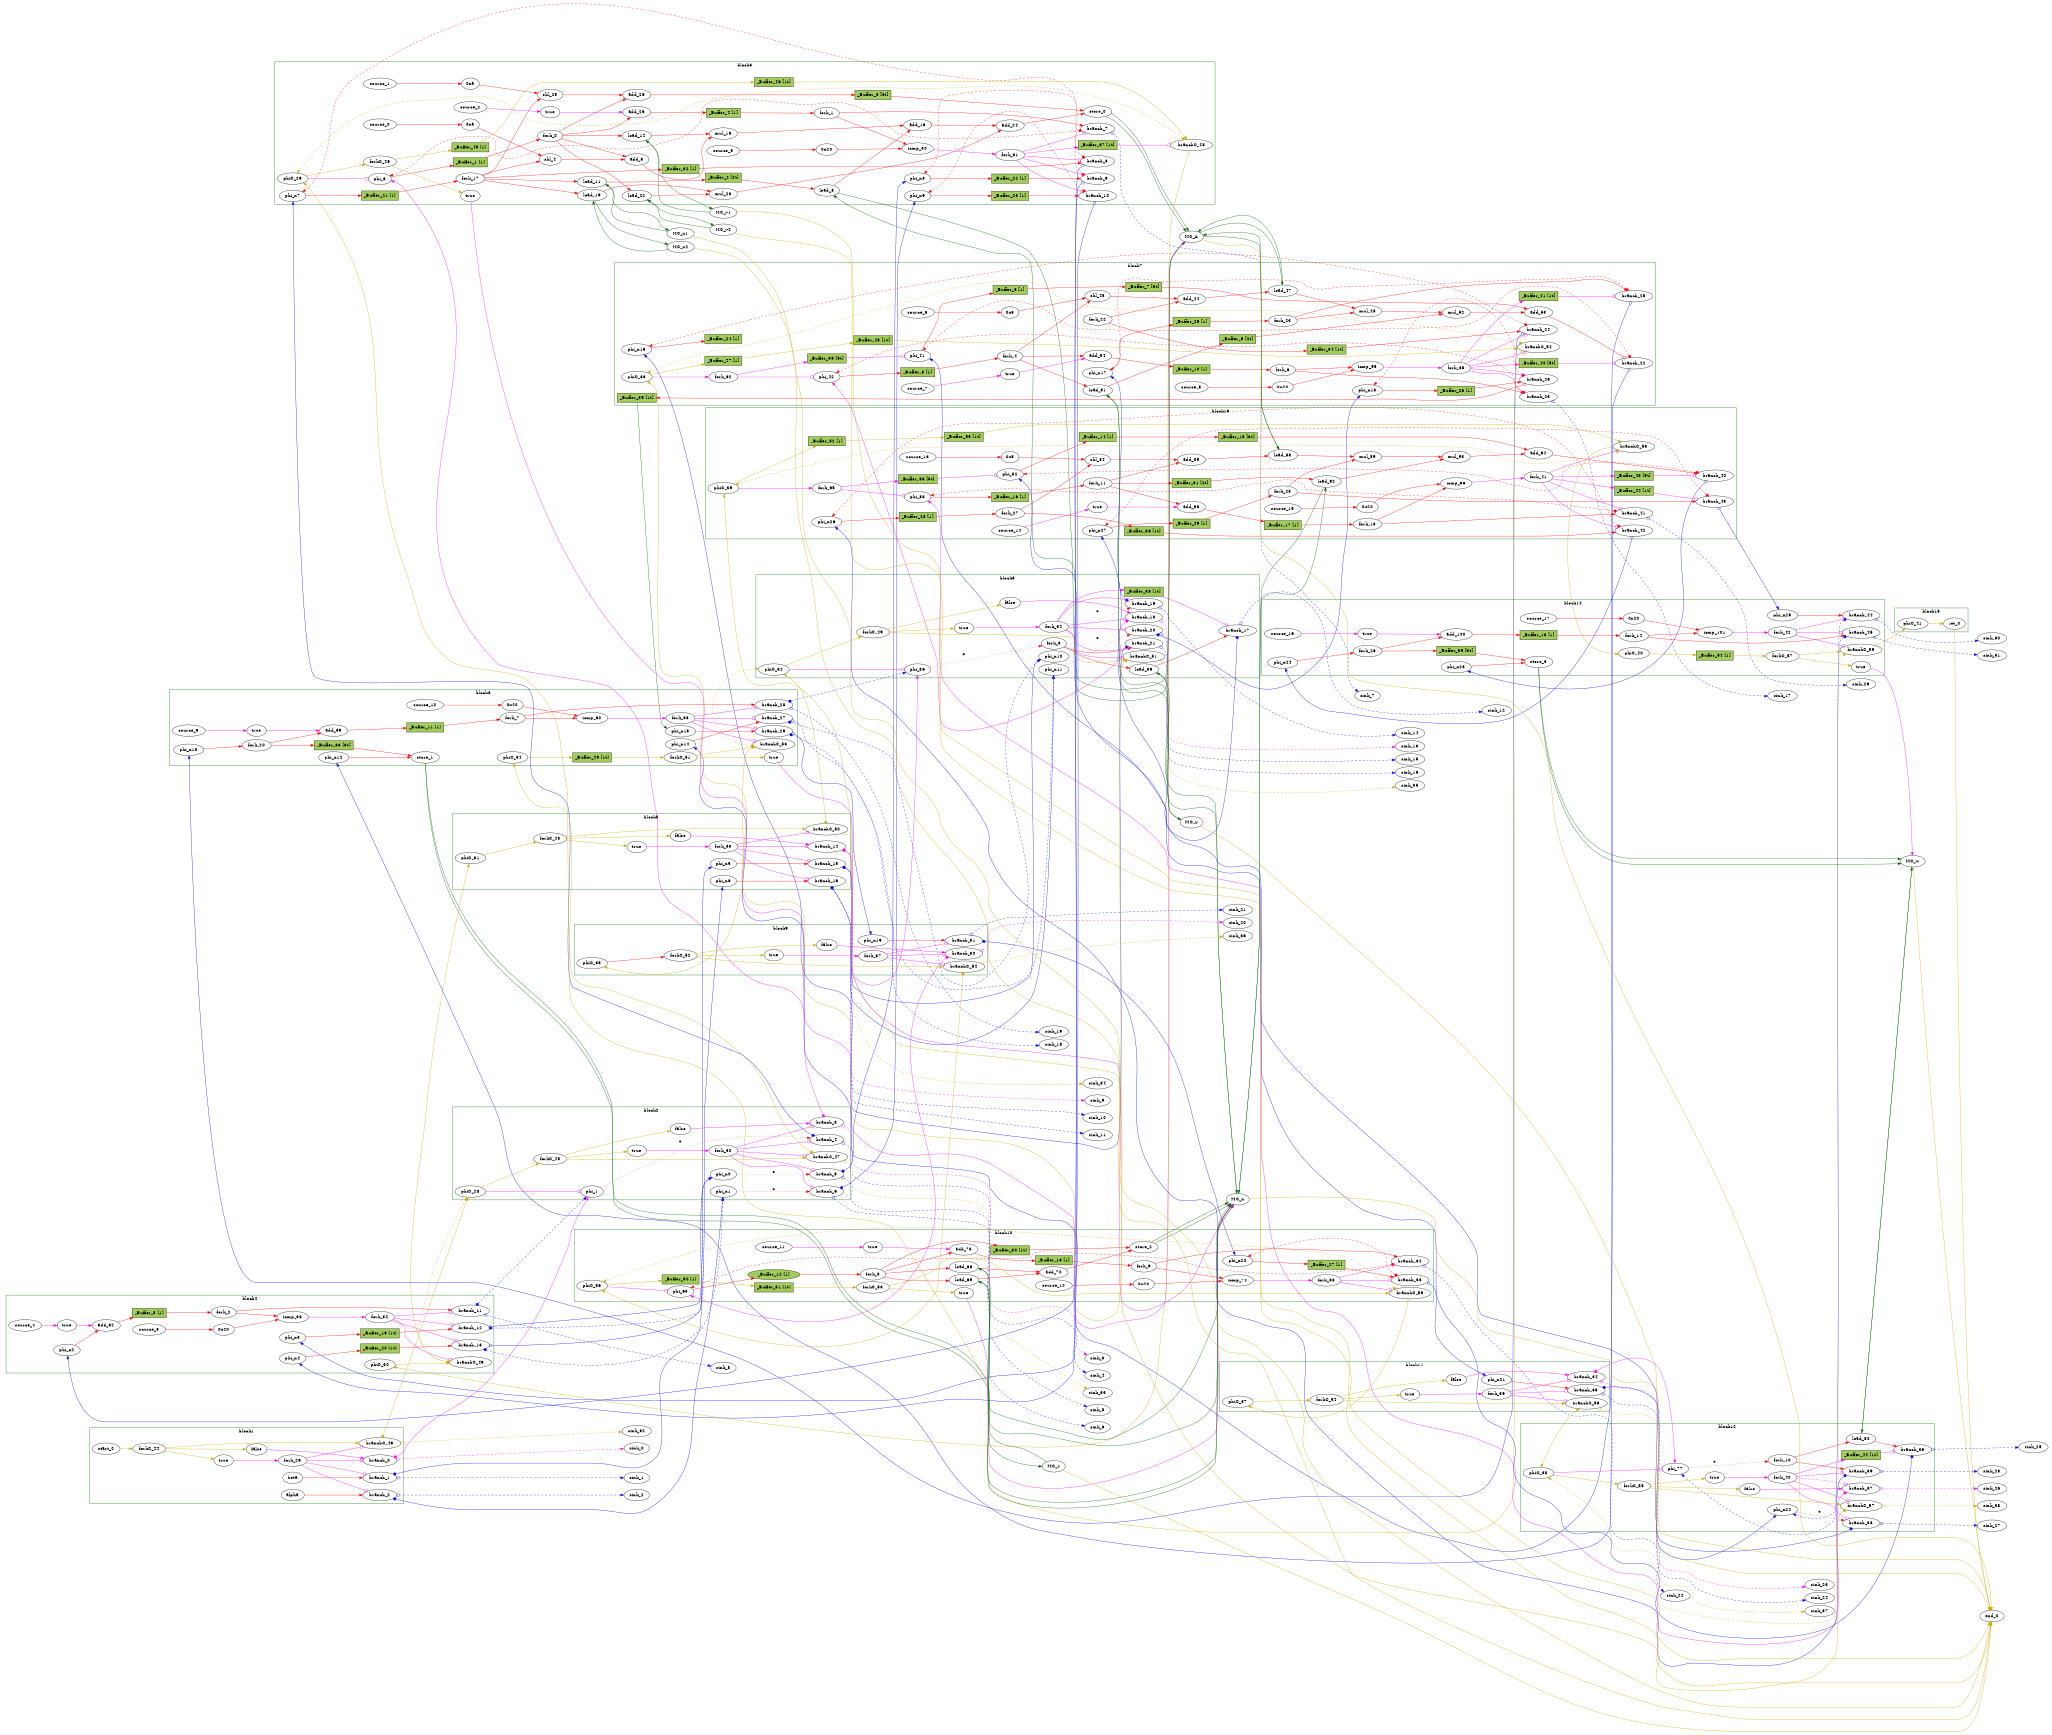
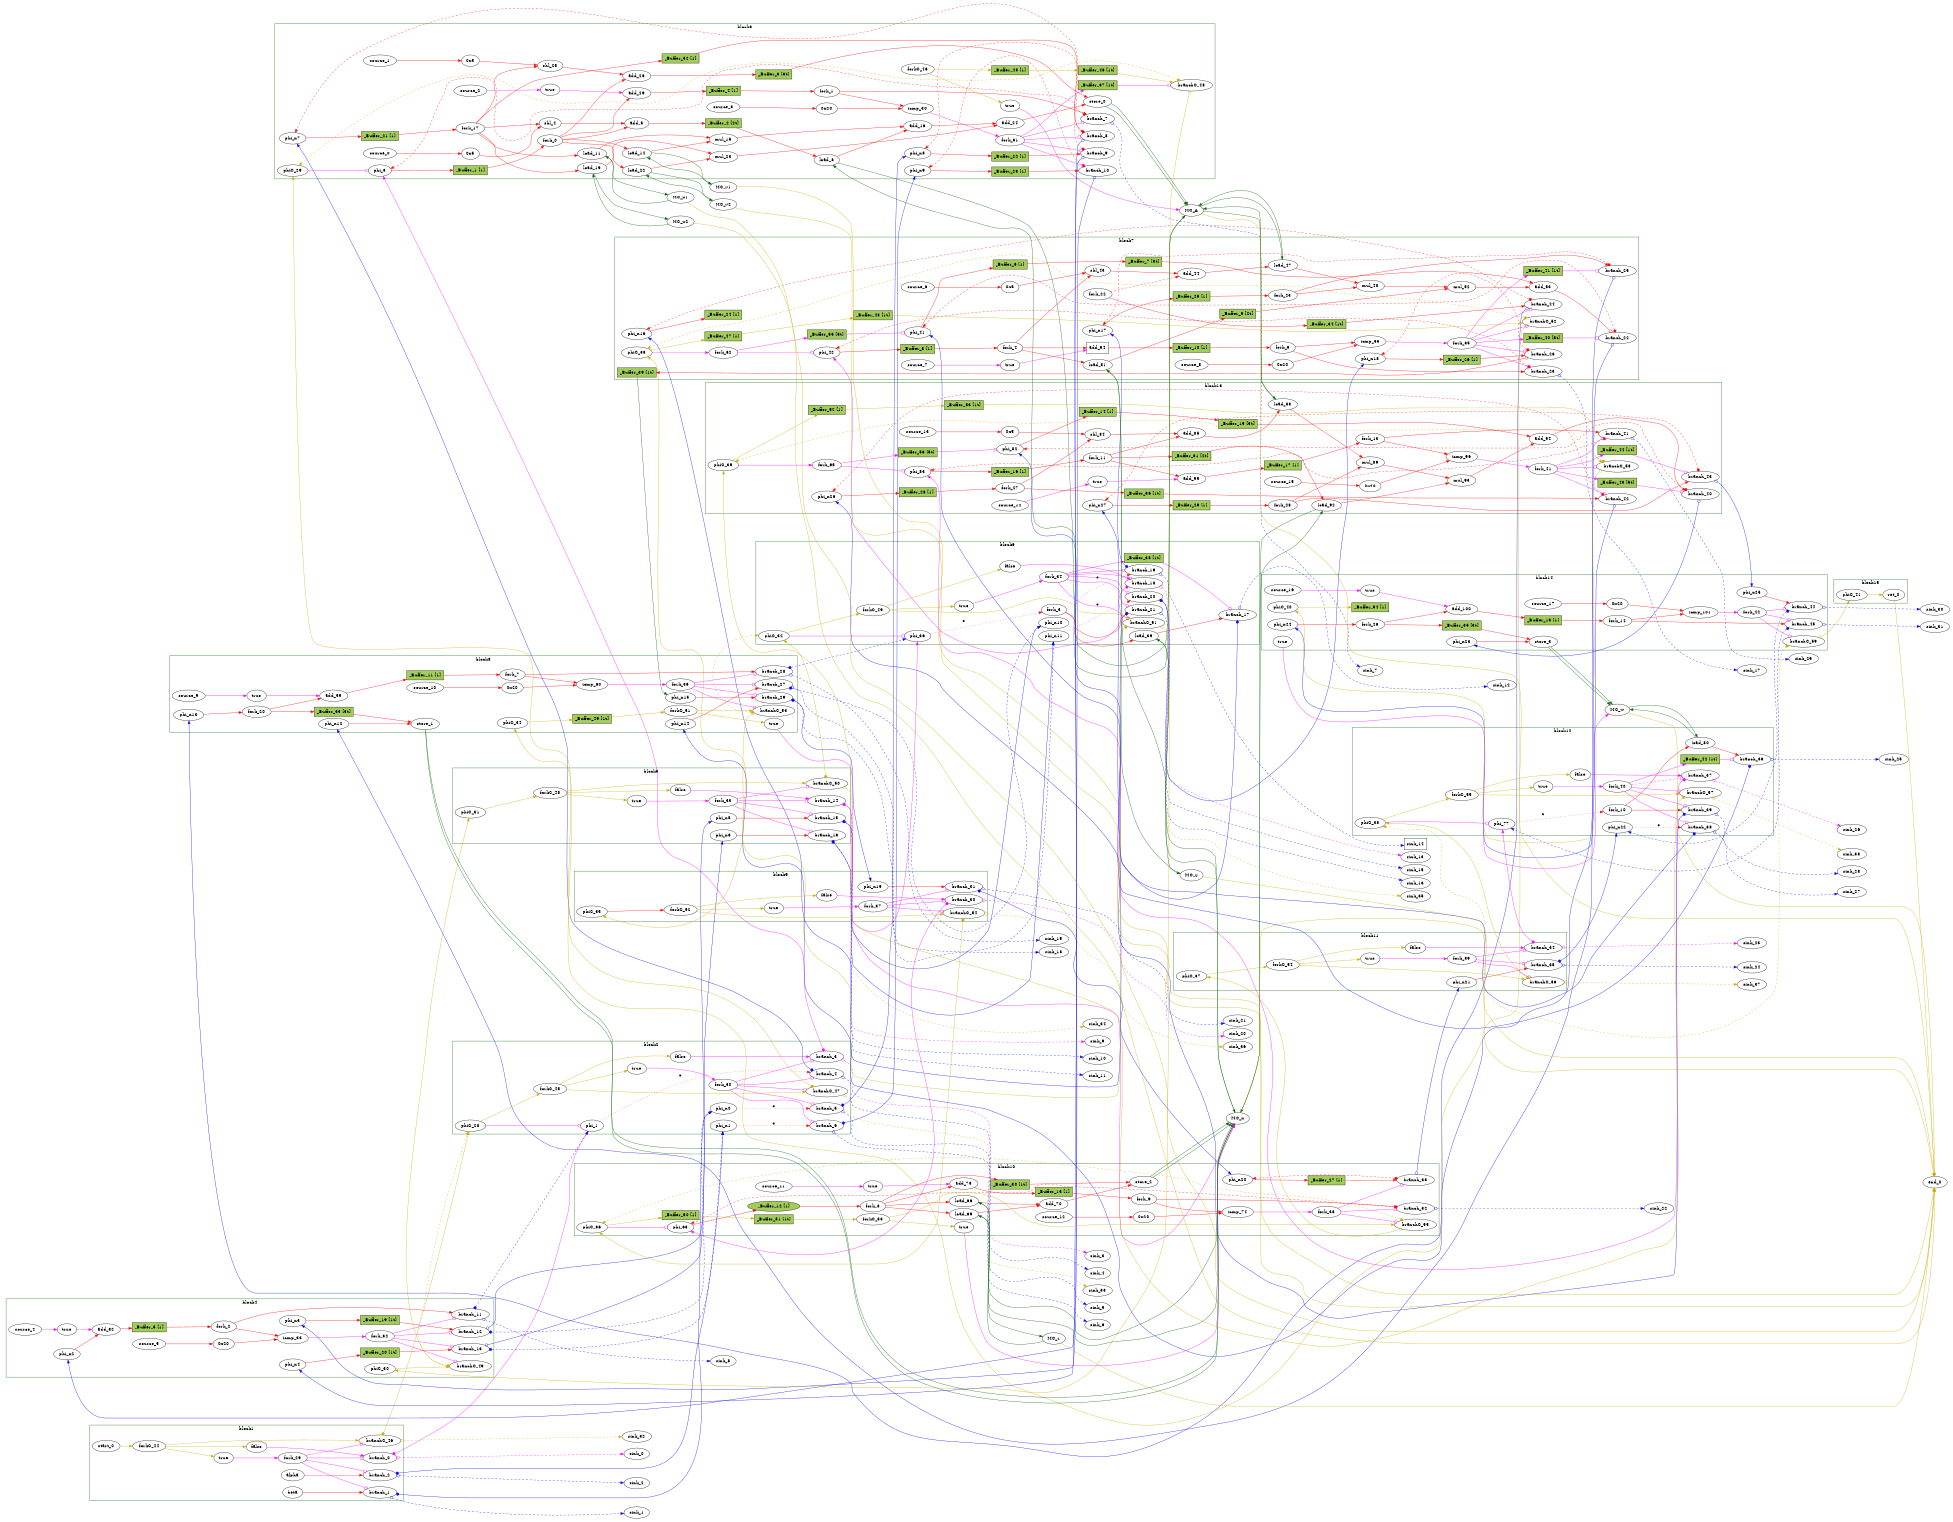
(334, 171) -> none
(1148, 309) -> (1148, 283)
(1098, 356) -> (1098, 348)
(1782, 656) -> none
(1410, 733) -> (1416, 844)
